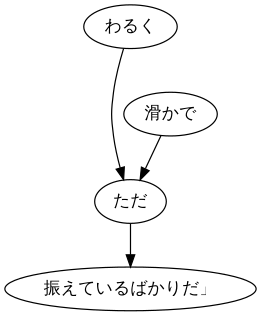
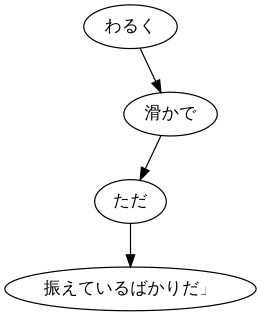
(112, 108) -> (148, 65)
